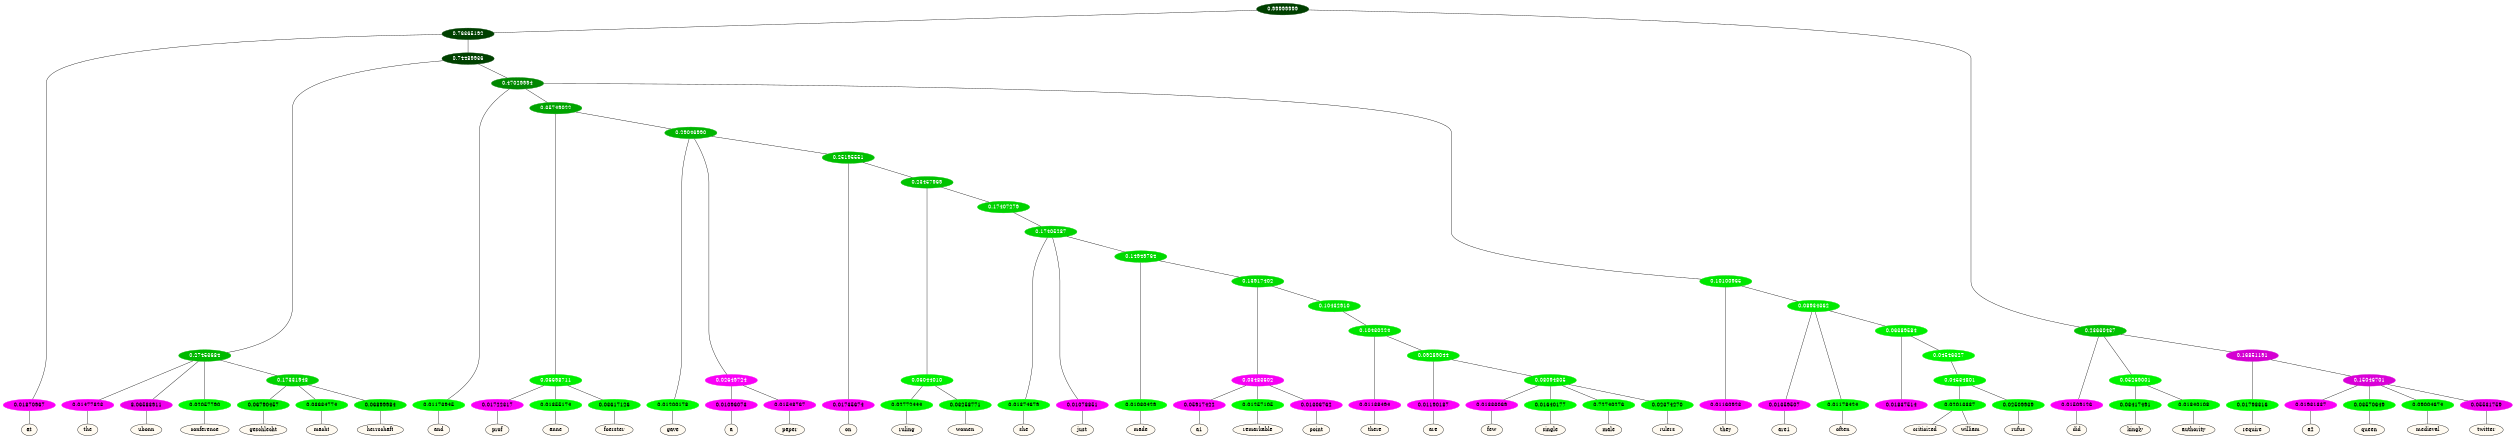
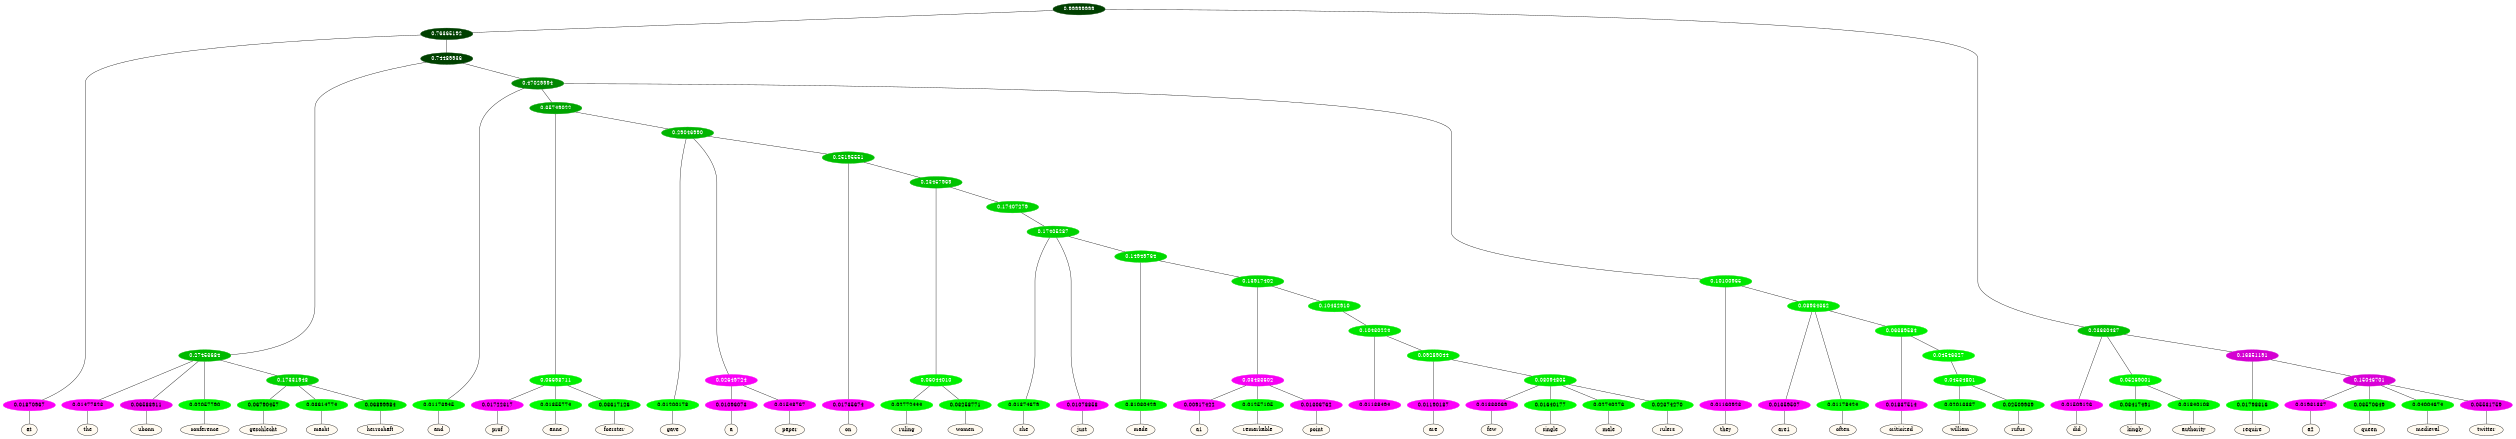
(146, 405) -> (146, 405)
(322, 405) -> (322, 405)
(556, 405) -> (556, 405)
(1082, 405) -> (1082, 405)
(1141, 405) -> (1141, 405)
(1199, 405) -> (1199, 405)
(1609, 405) -> (1609, 405)
(2428, 405) -> (2428, 405)
(1942, 418) -> (1901, 417)
(1375, 430) -> none
